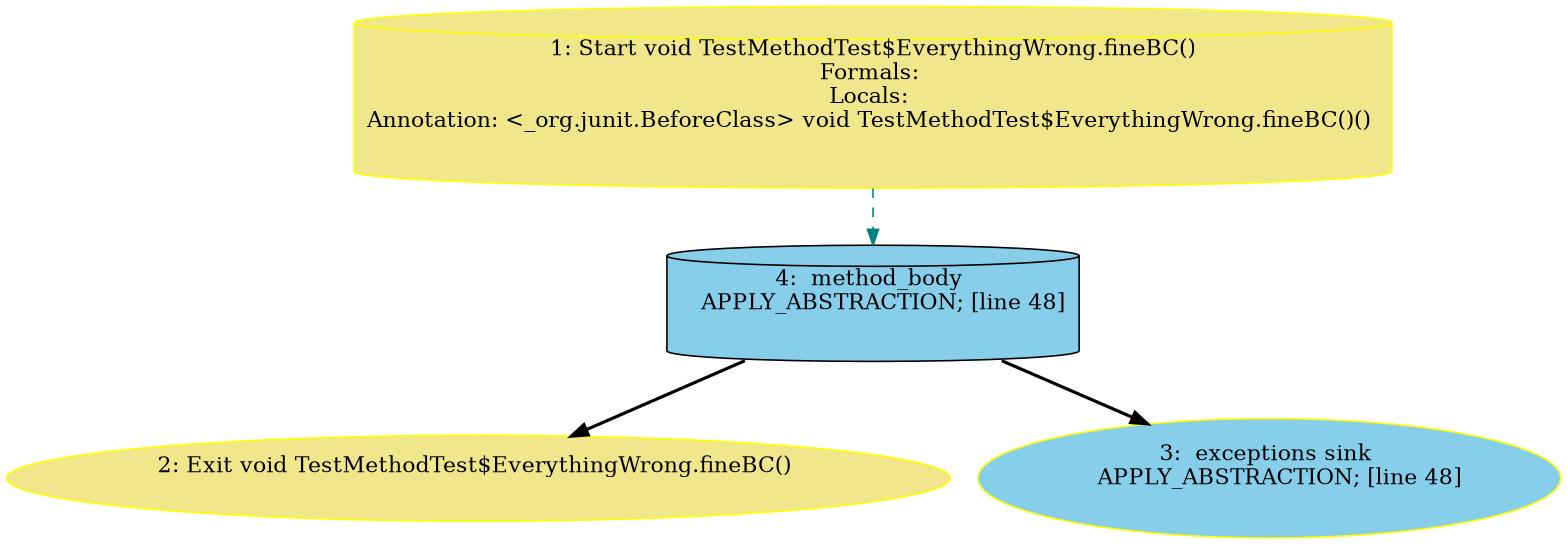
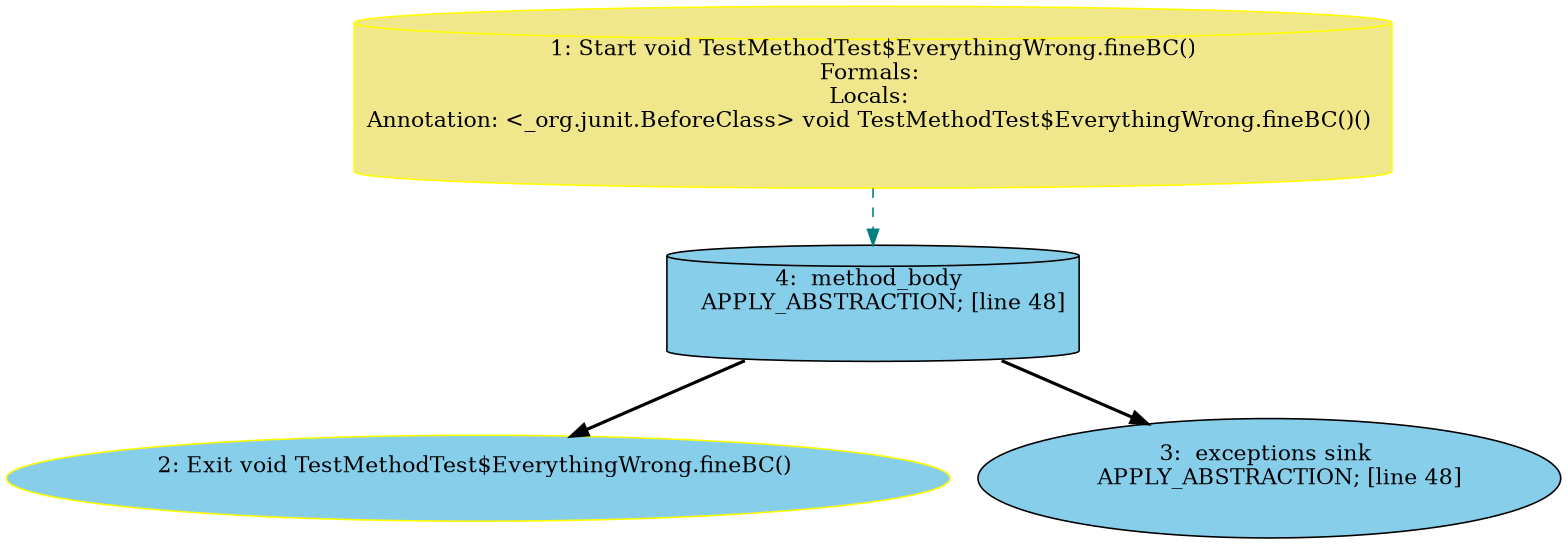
(478, 478) -> (478, 478)
(1269, 478) -> (1269, 478)
